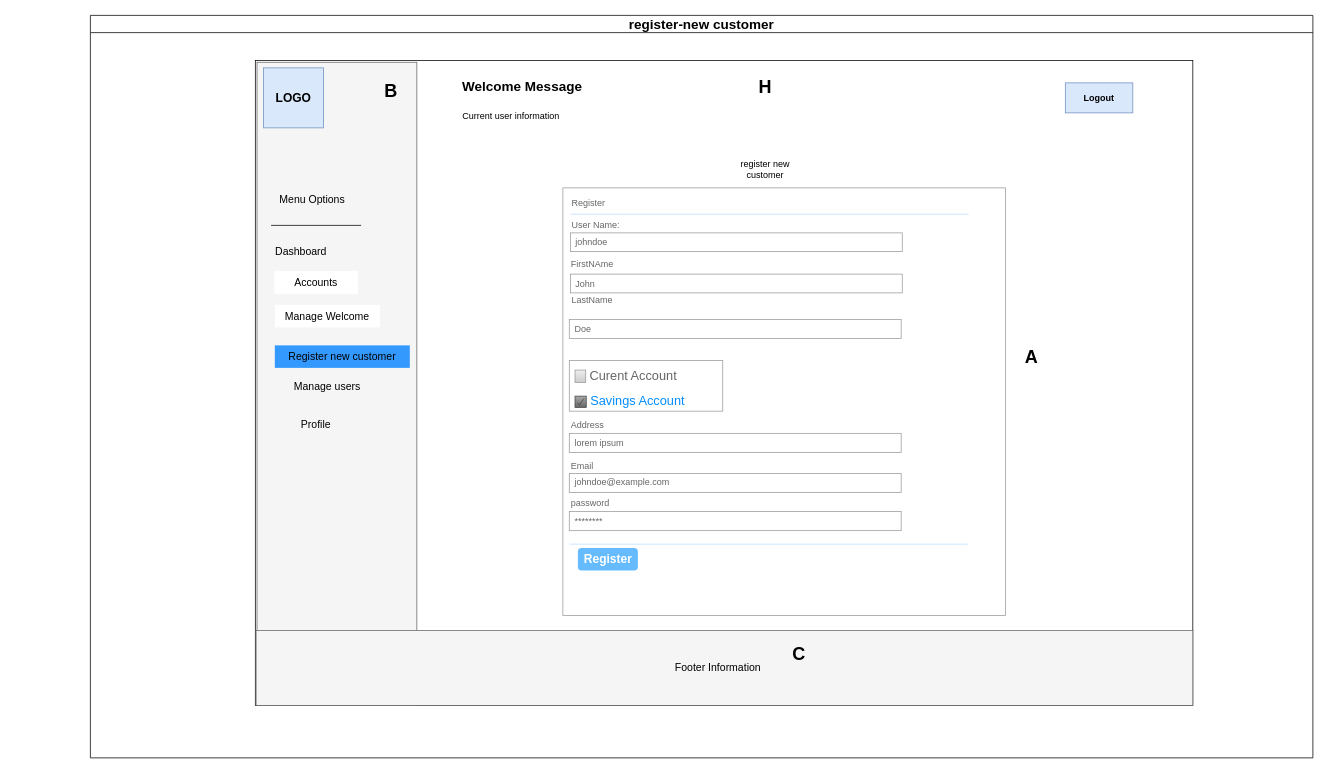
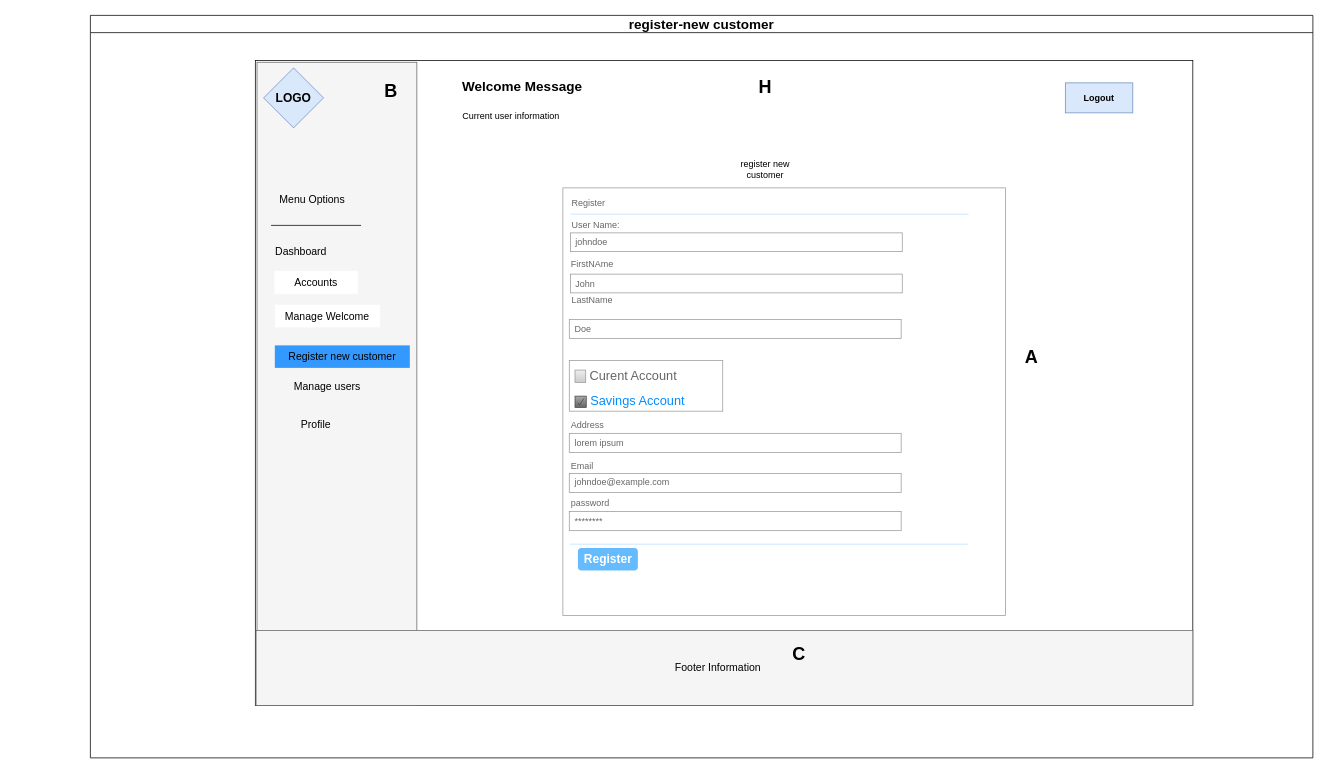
(294, 98) -> (294, 98)
